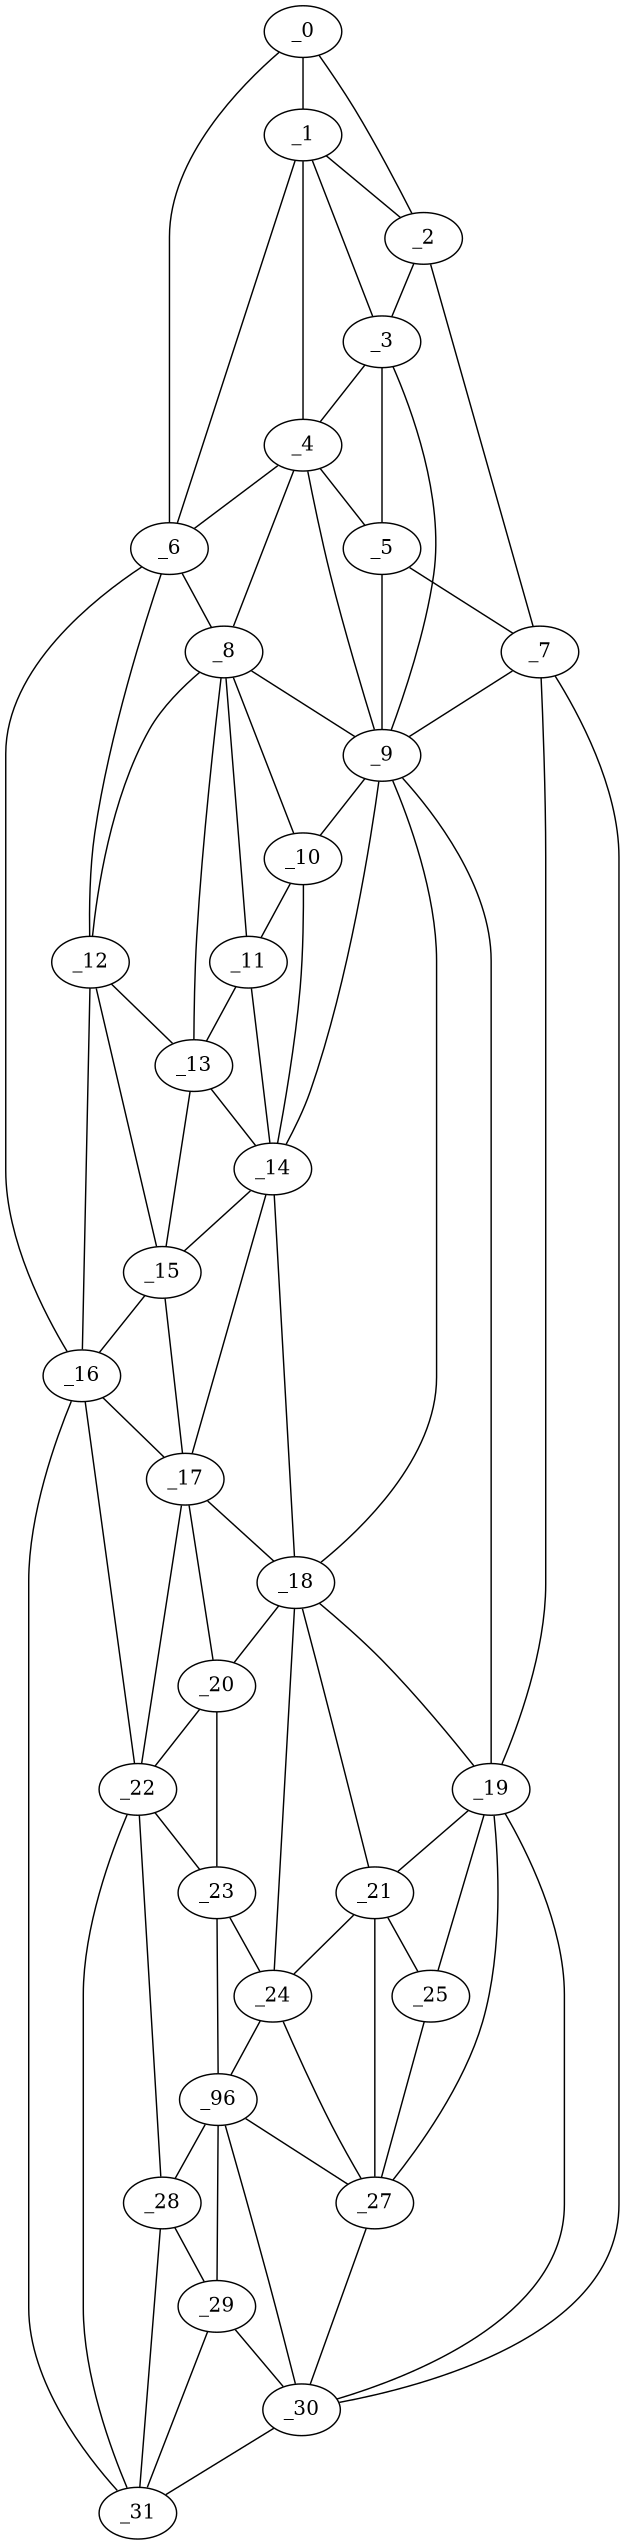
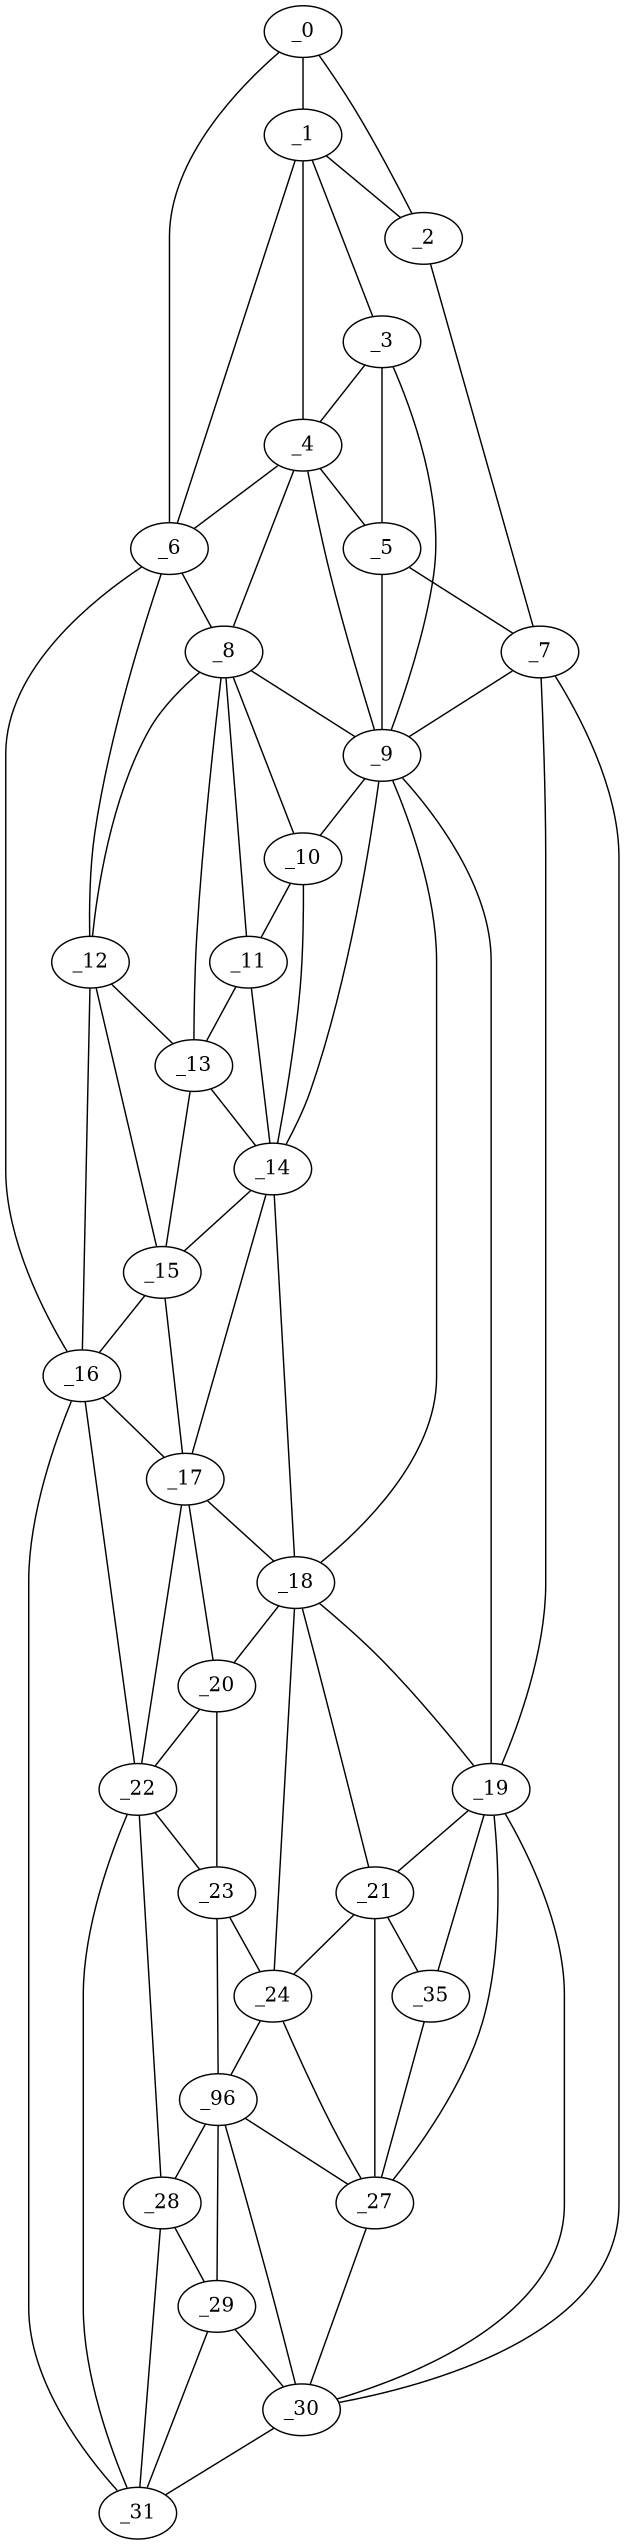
(403, 290) -> none
(431, 1996) -> (431, 1996)
